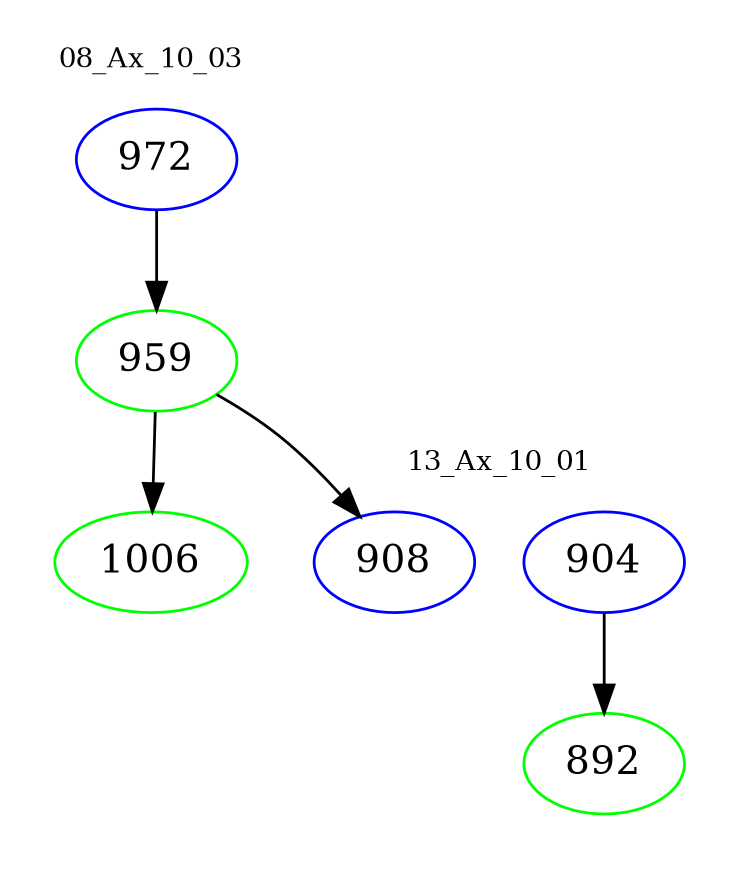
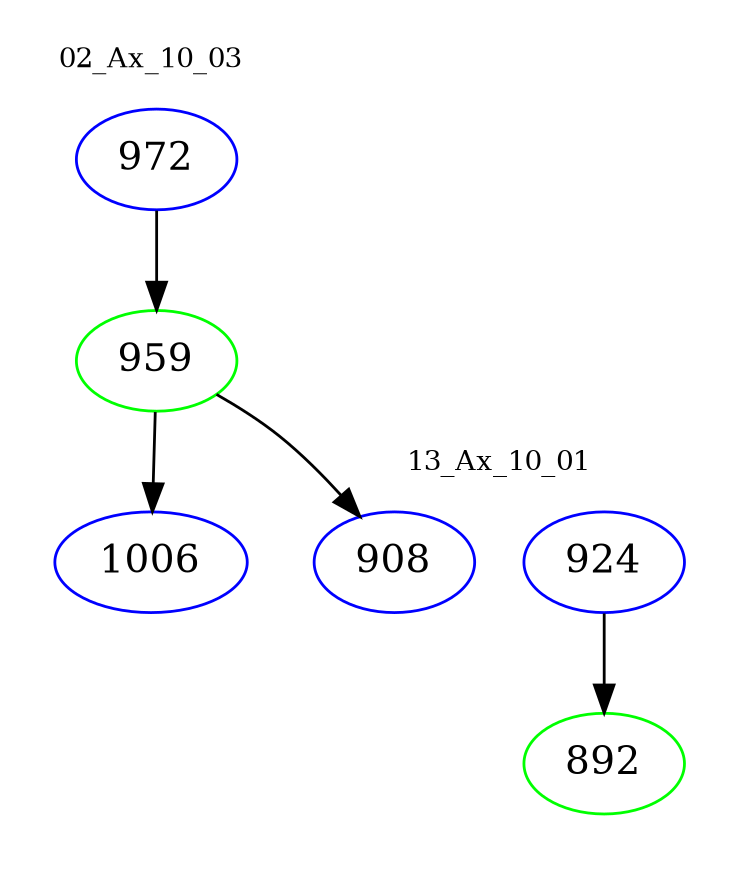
(151, 60) -> (151, 60)
(151, 562) -> (151, 562)
(604, 562) -> (604, 562)
